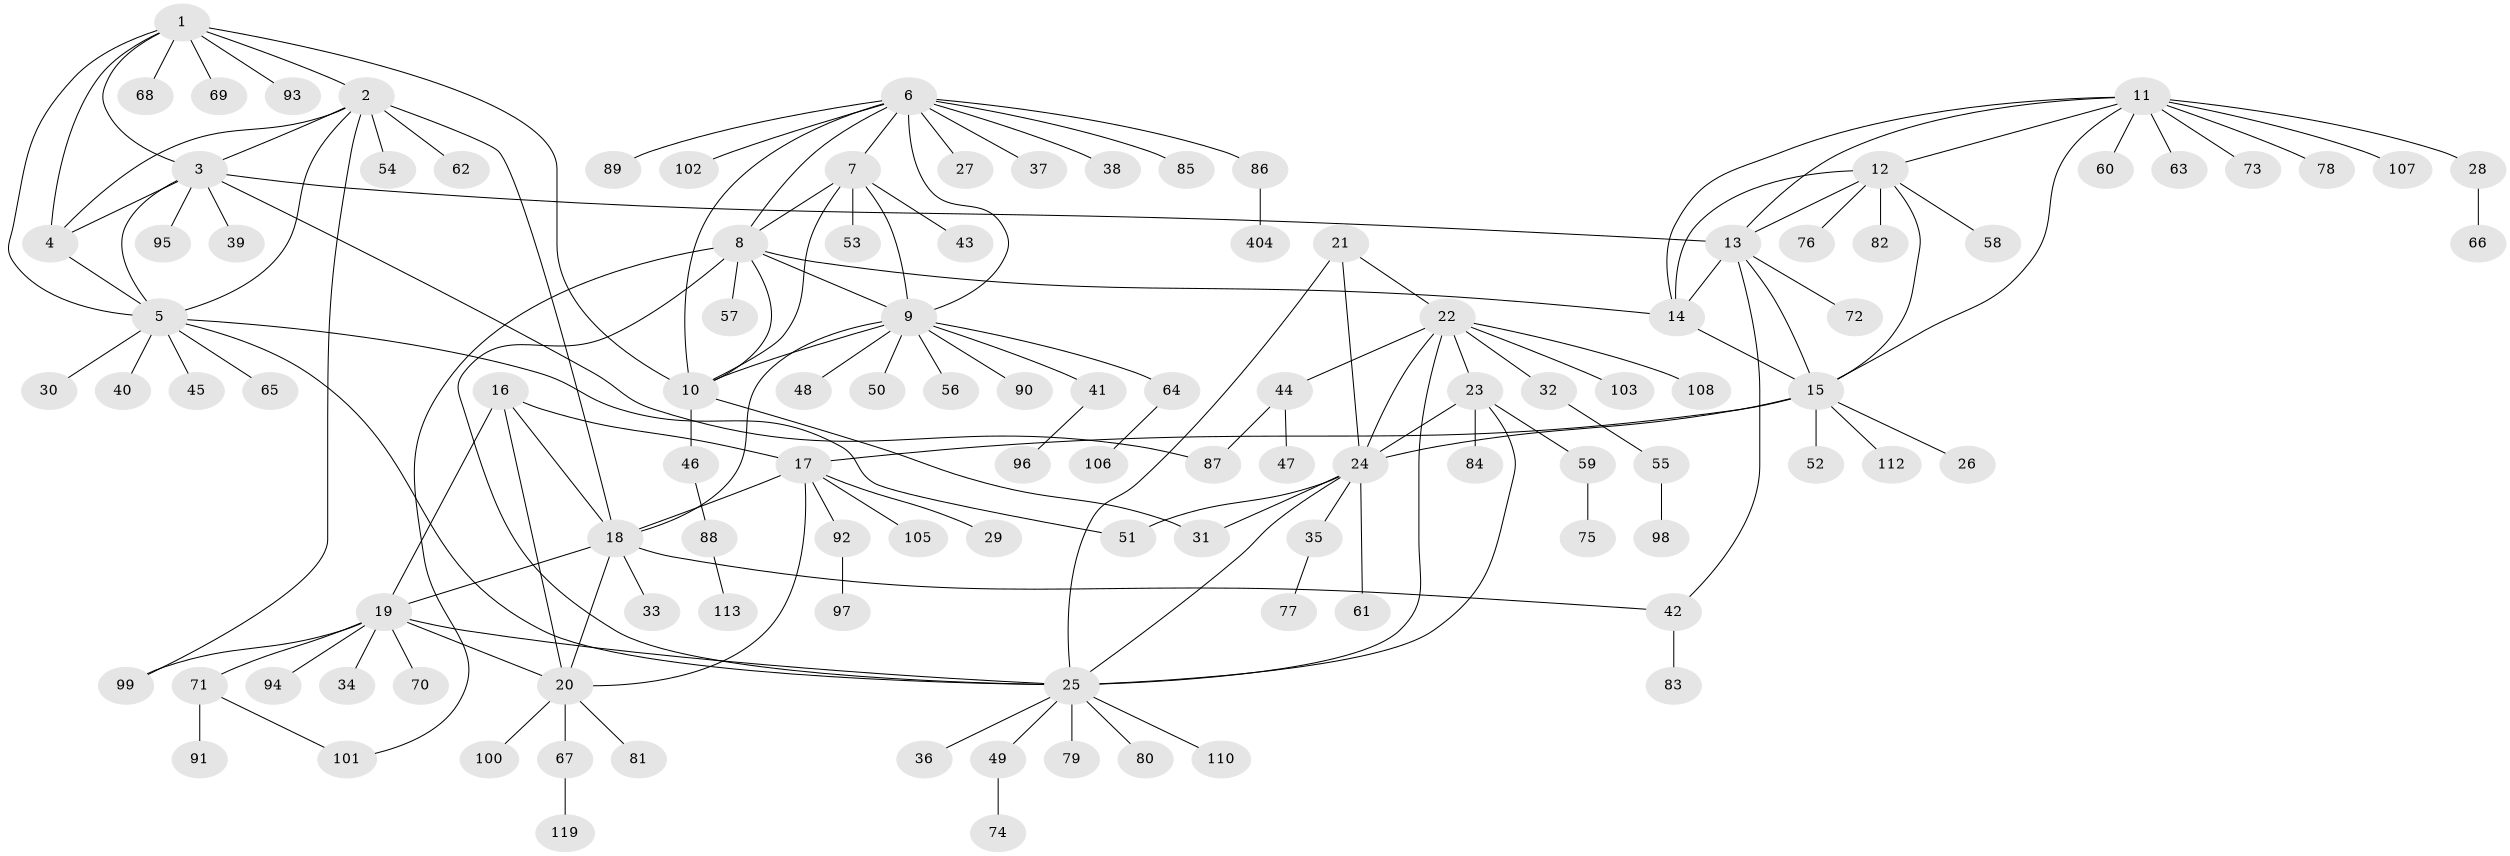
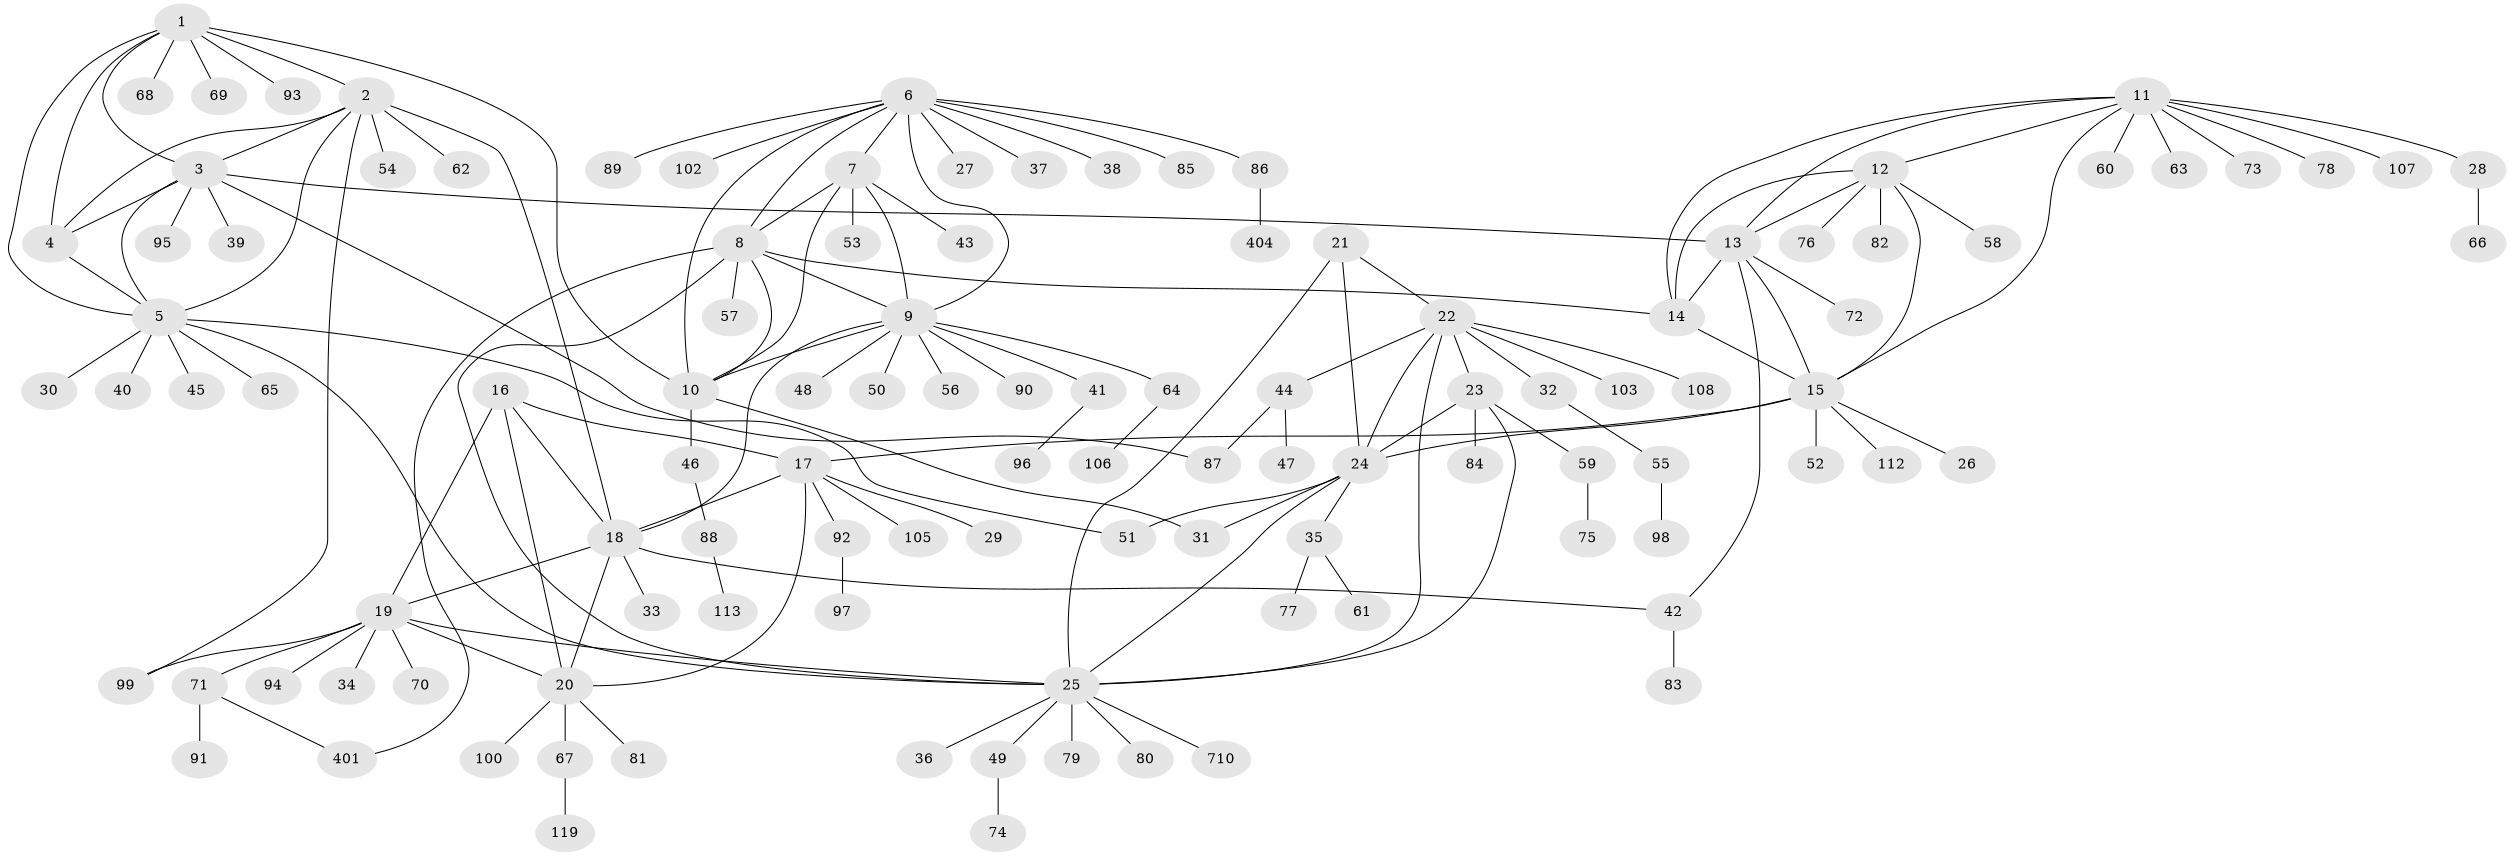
(1362, 538) -> (1339, 575)
(347, 760) -> (347, 760)
(1221, 760) -> (1221, 760)
